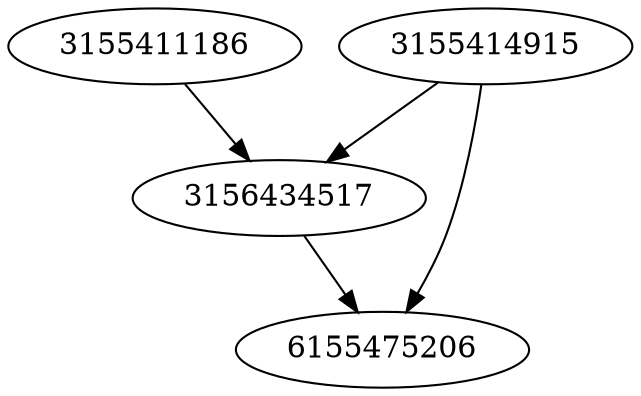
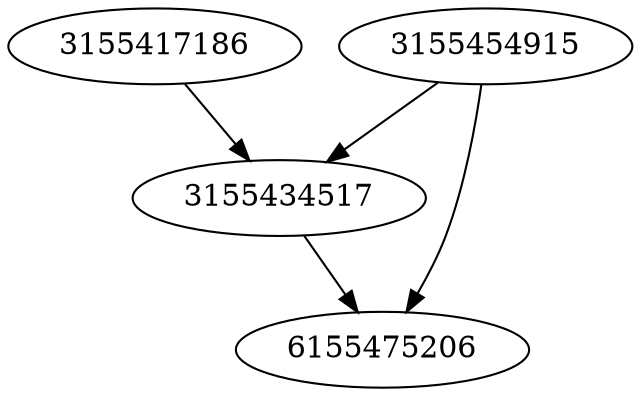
(155, 46) -> (155, 46)
(486, 46) -> (486, 46)
(279, 198) -> (279, 198)
